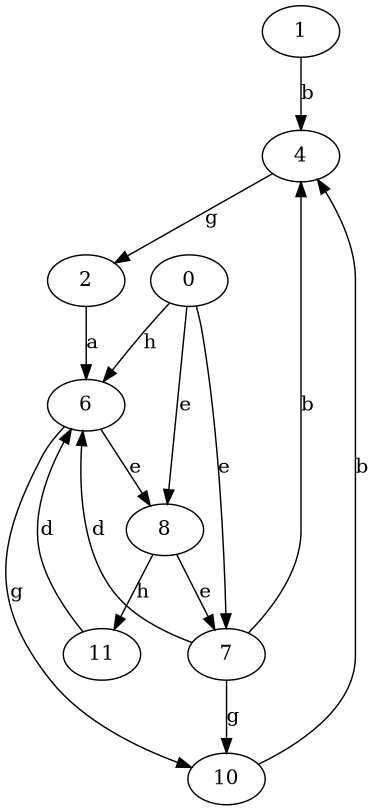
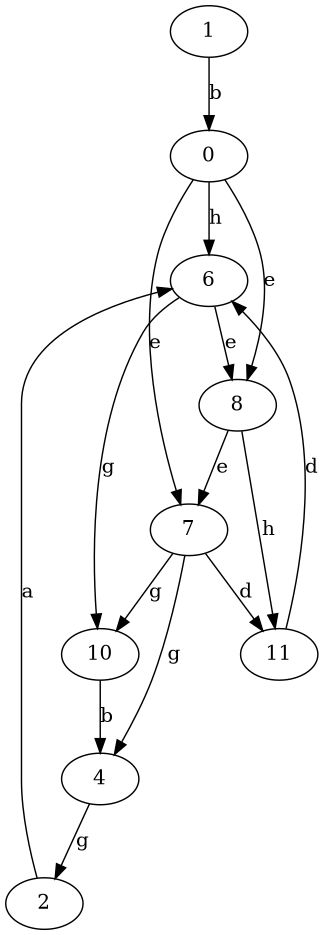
(301, 87) -> (209, 87)
(308, 405) -> (175, 654)
(99, 567) -> (230, 586)
